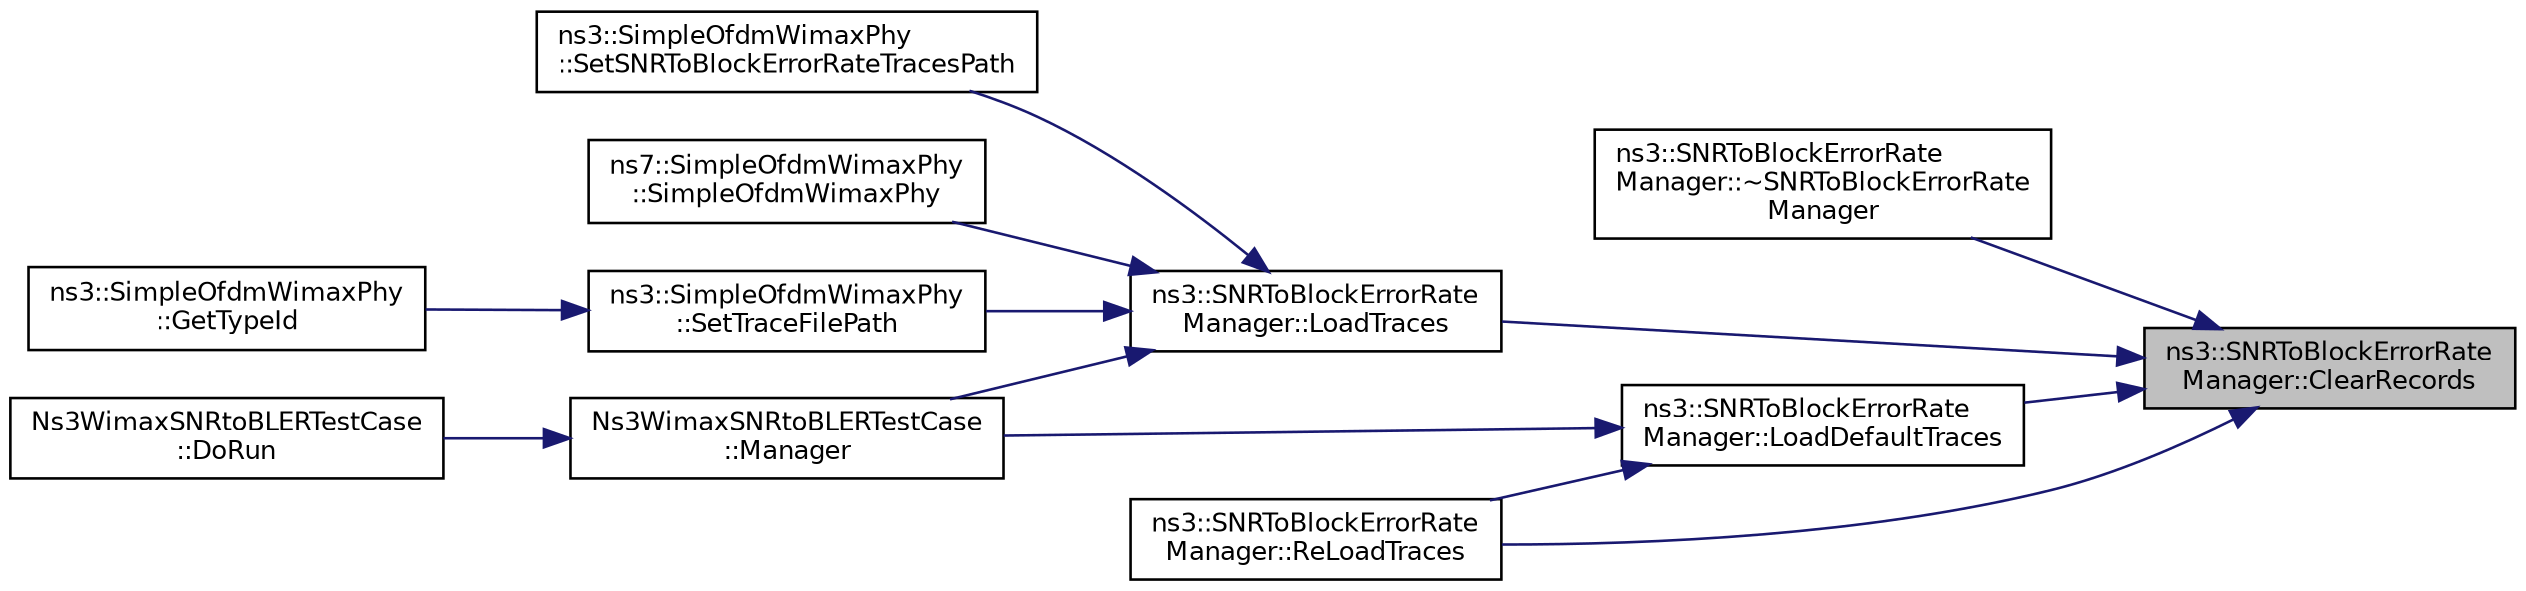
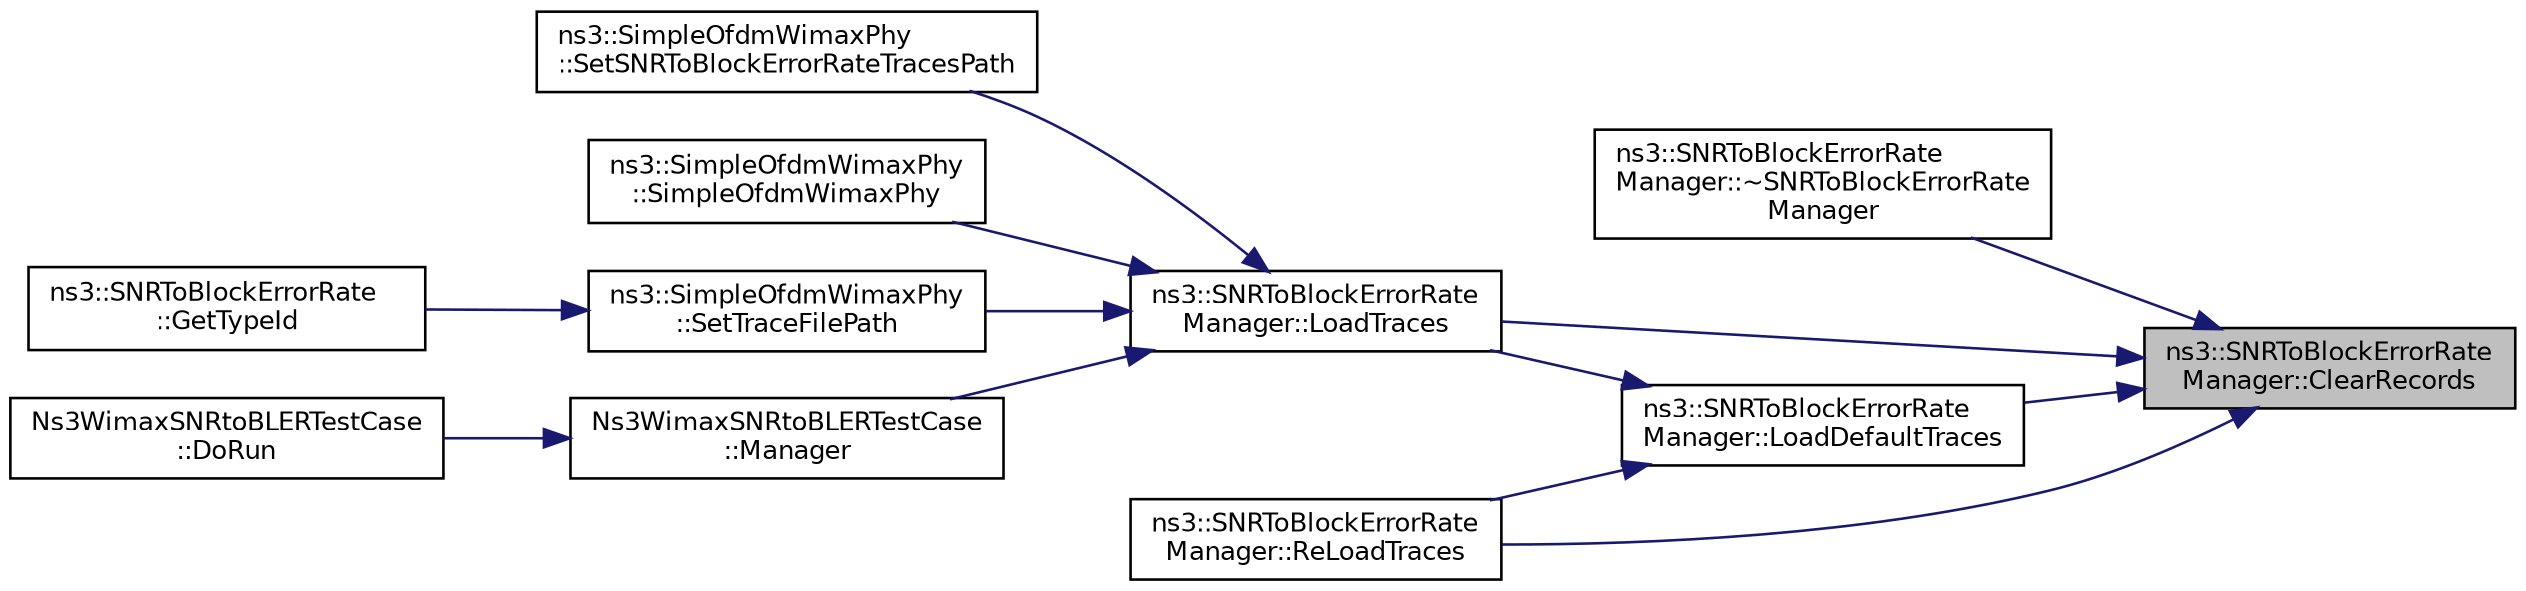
(787, 182) -> (787, 182)
(227, 309) -> (227, 309)
(1299, 432) -> (1557, 365)
